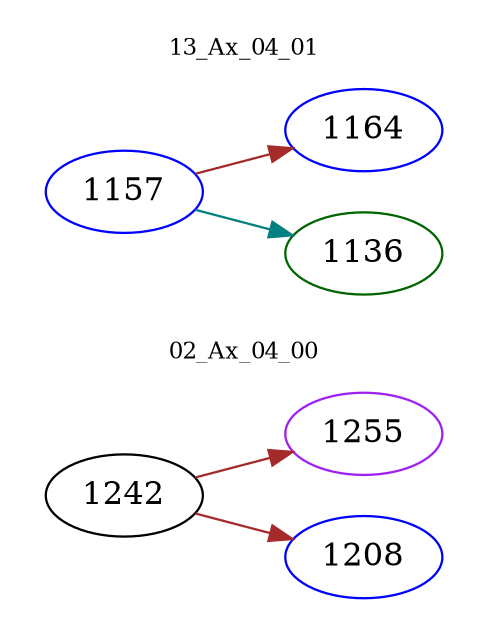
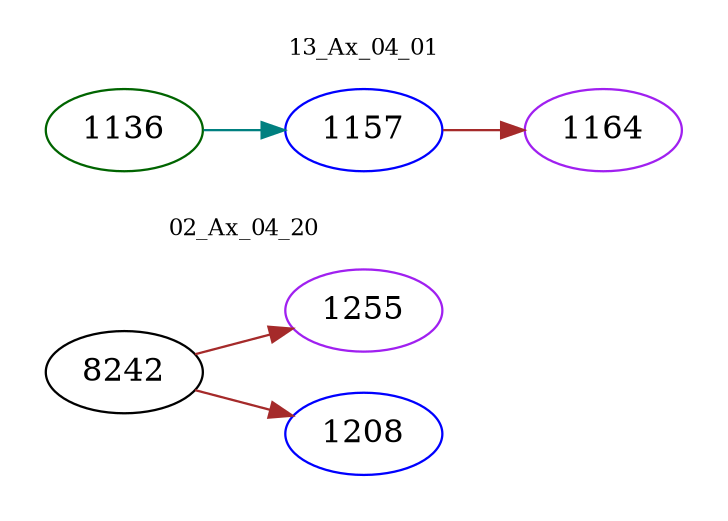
(364, 130) -> (603, 130)
(233, 220) -> (232, 130)
(244, 353) -> (244, 229)
(124, 495) -> (124, 372)
